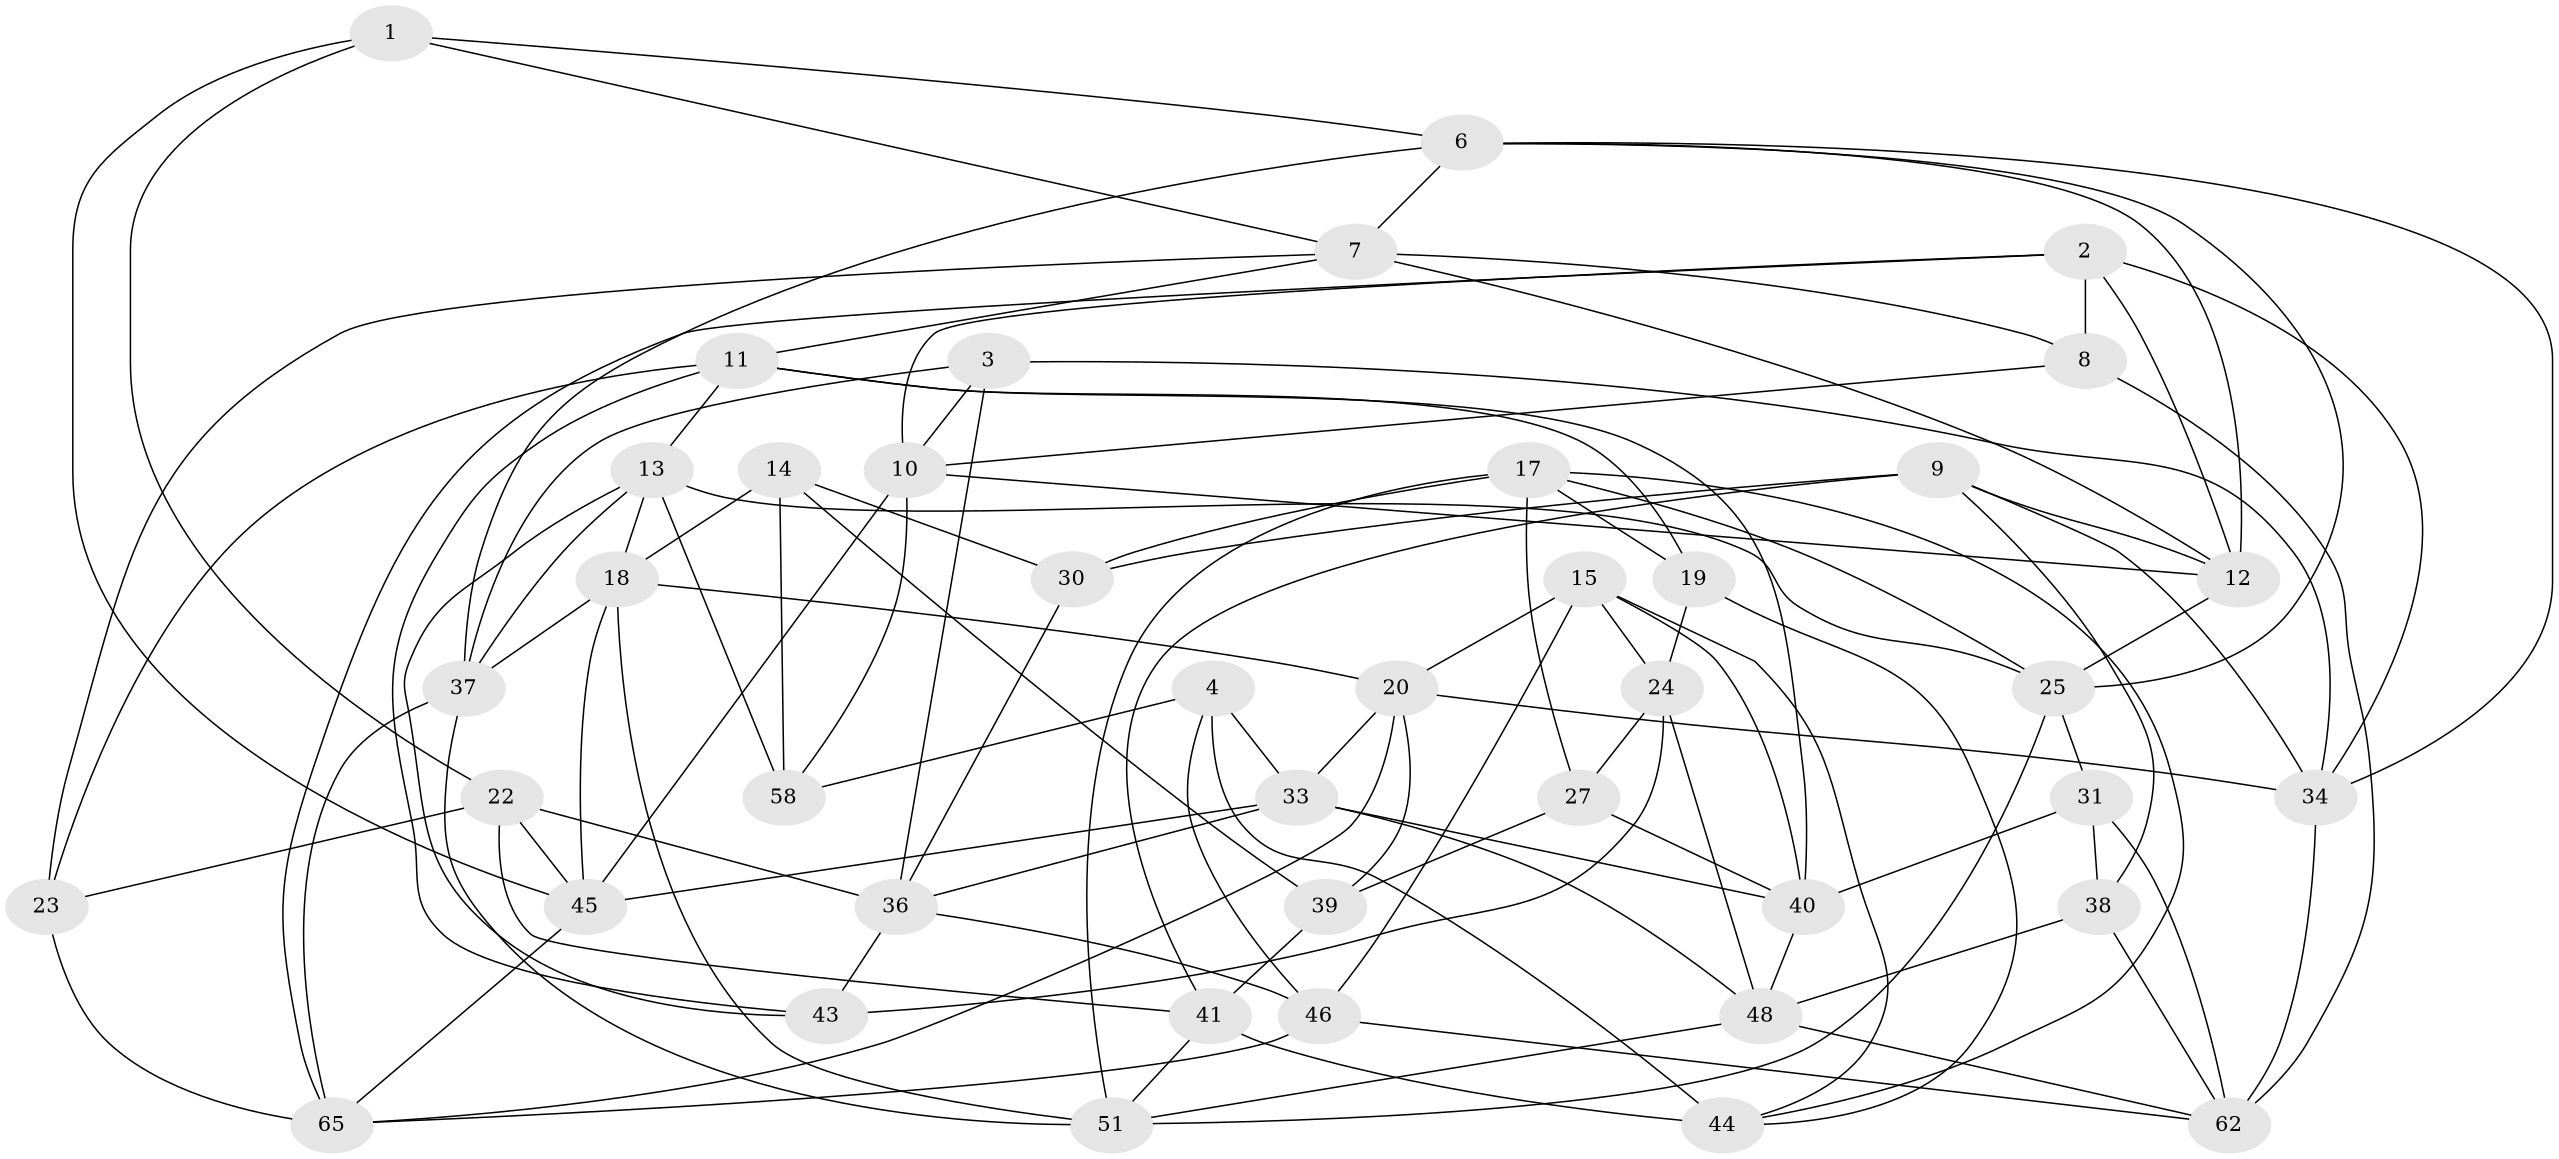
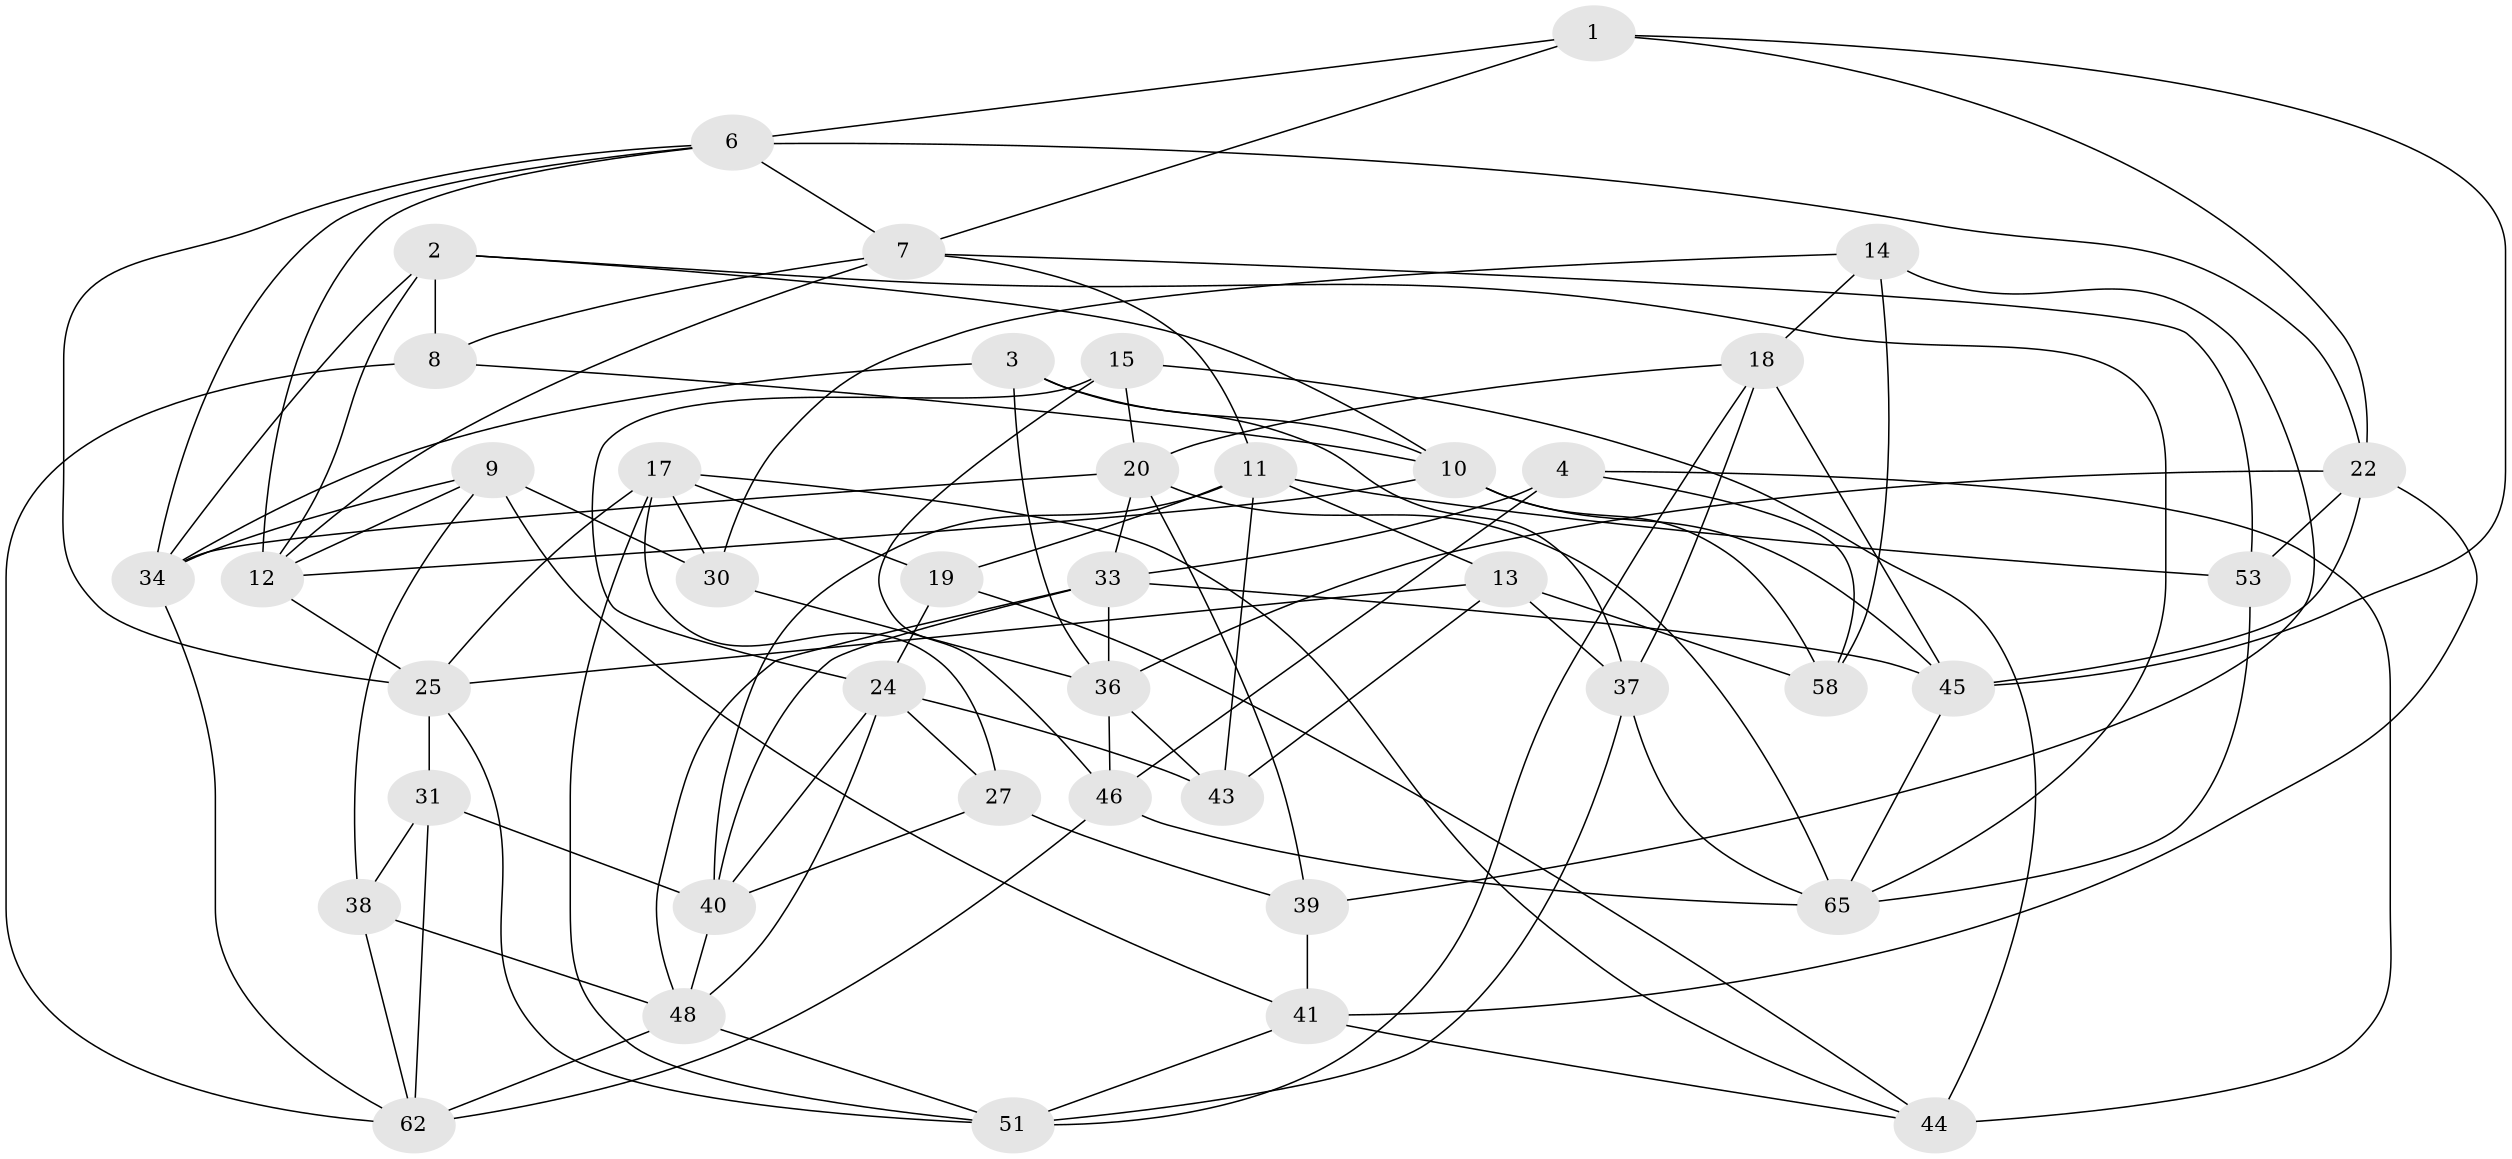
(871, 261) -> (1614, 181)
(635, 525) -> none
(1748, 710) -> (799, 798)
(47, 907) -> (2249, 579)
